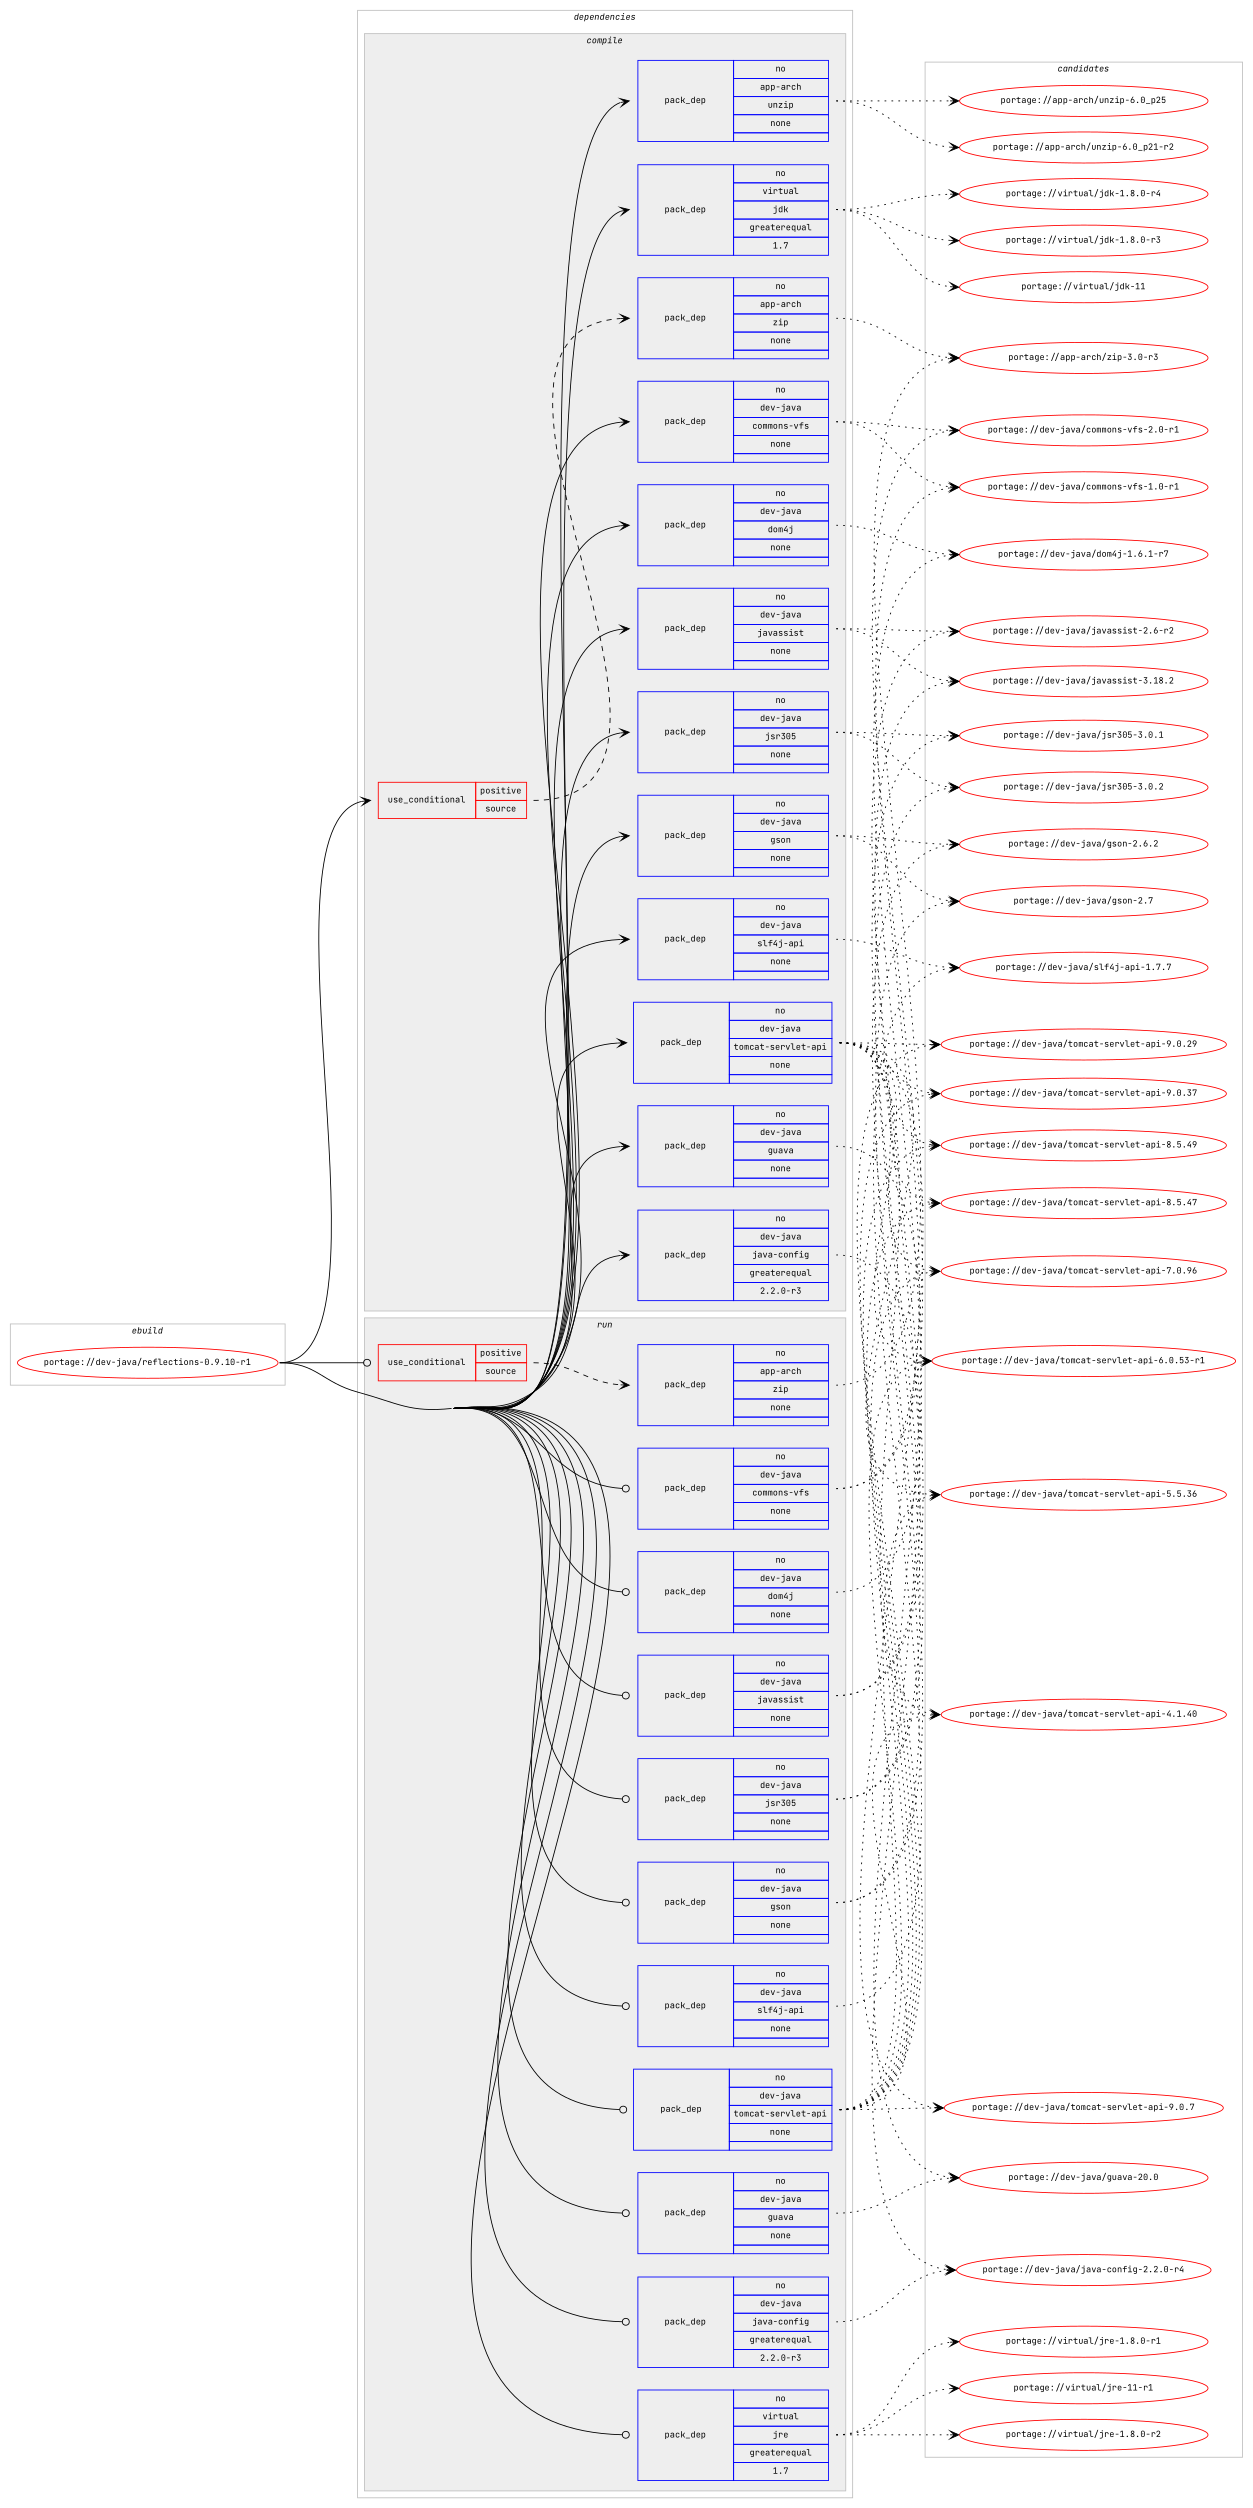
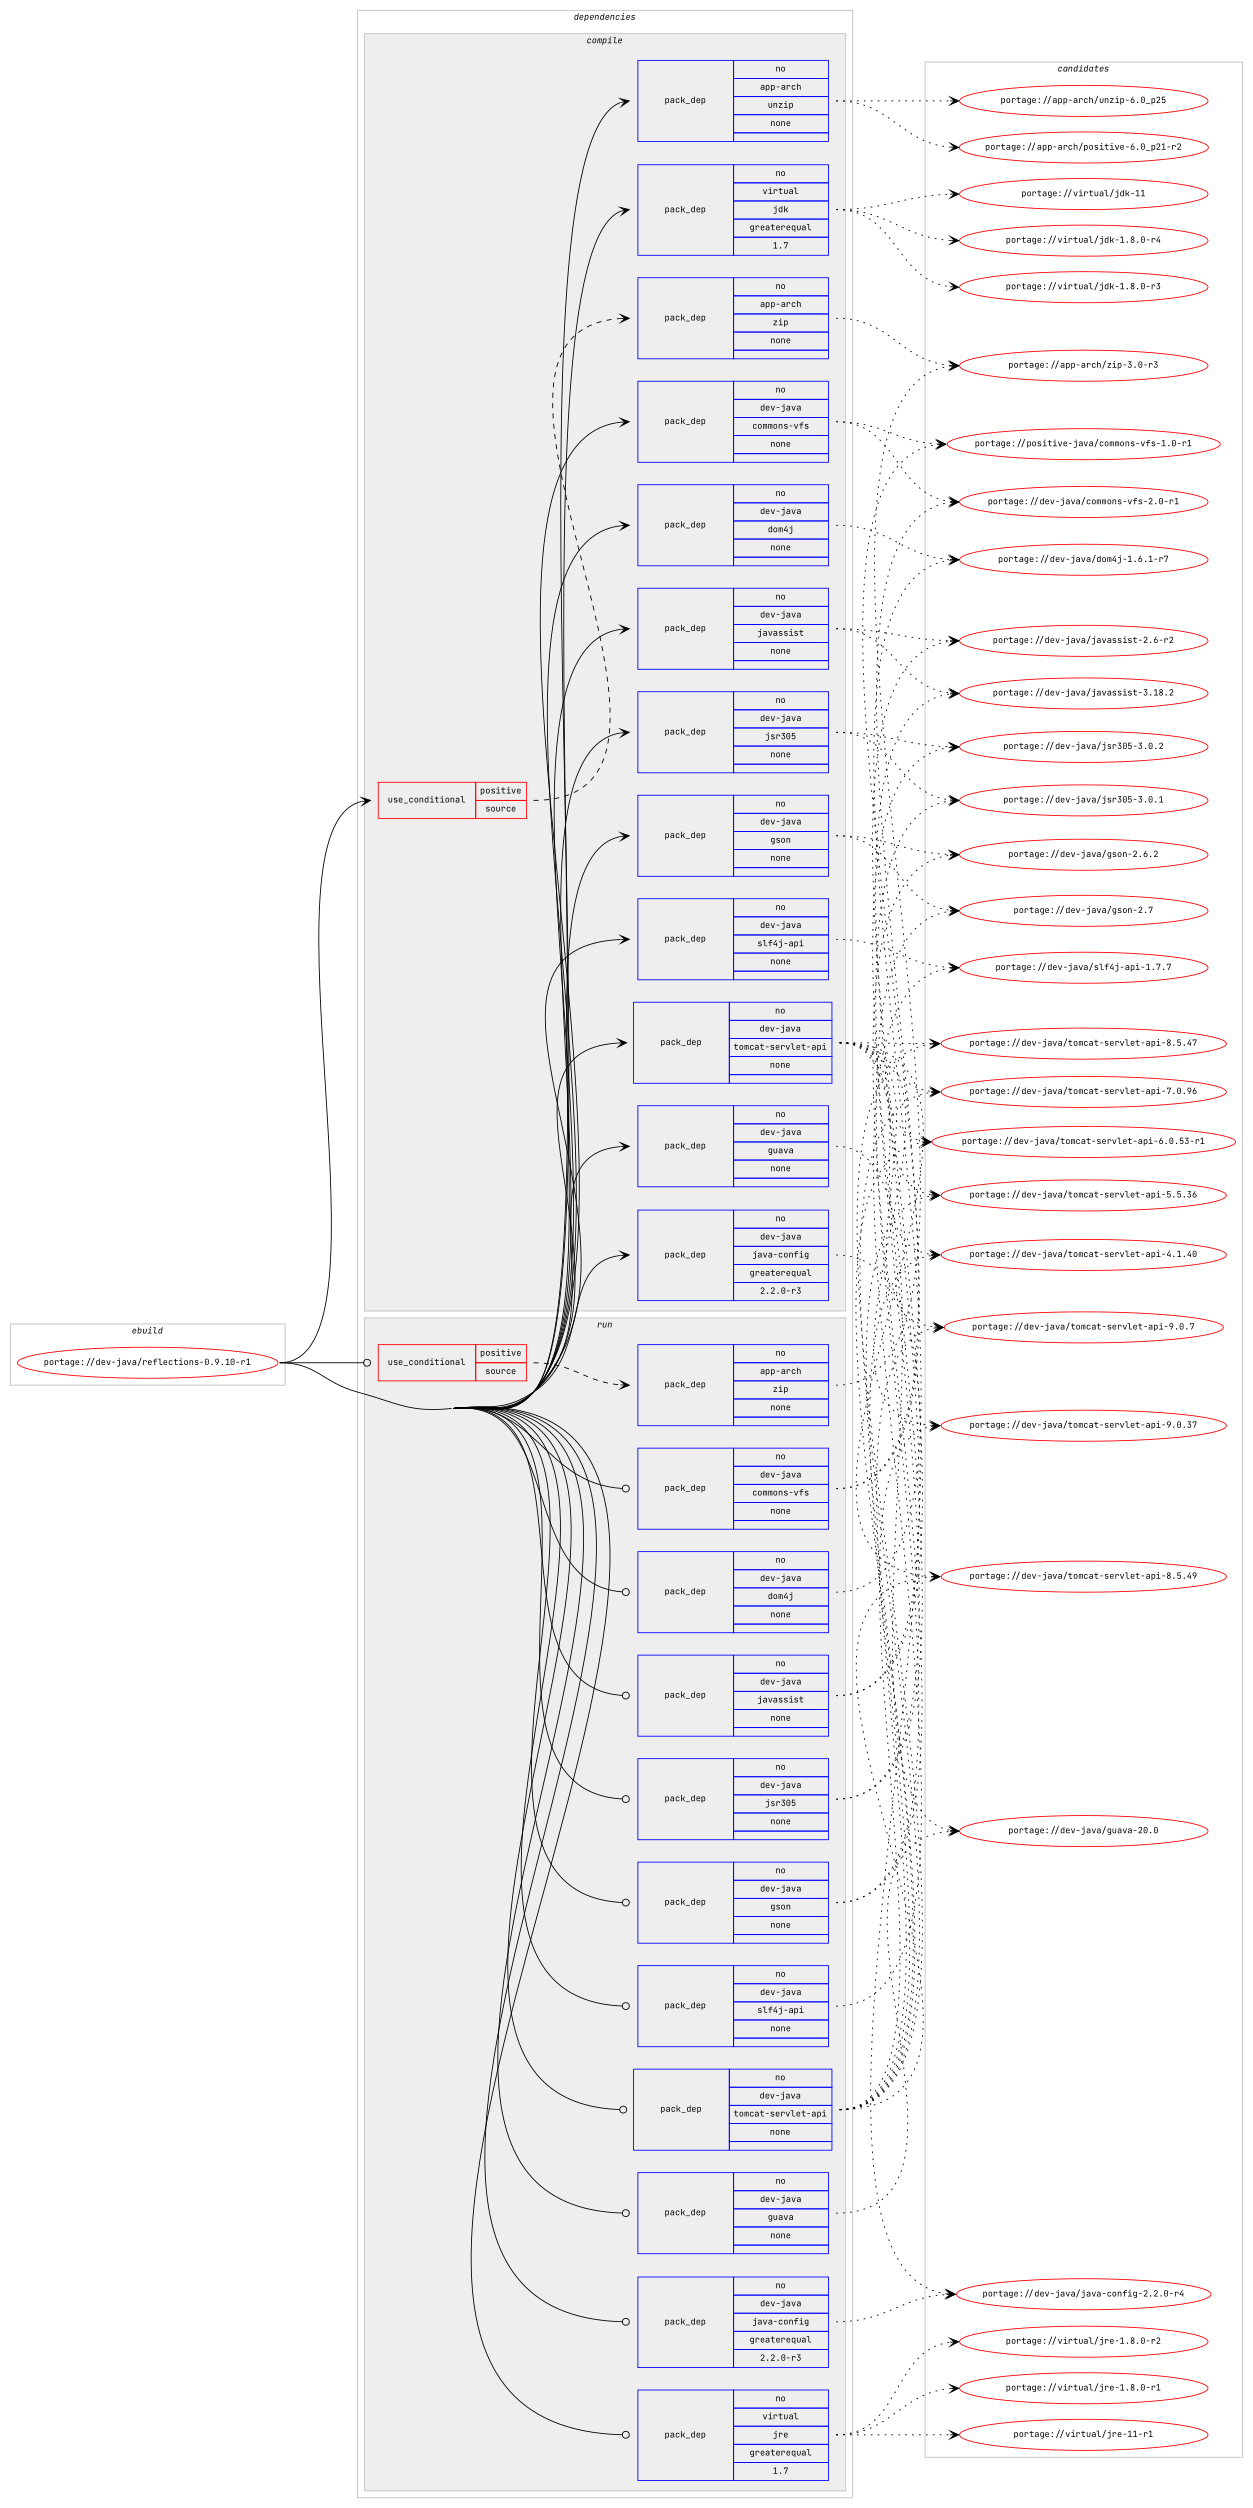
(1084, 147) -> (1084, 147)
(1084, 487) -> (1084, 444)
(1084, 1044) -> none
